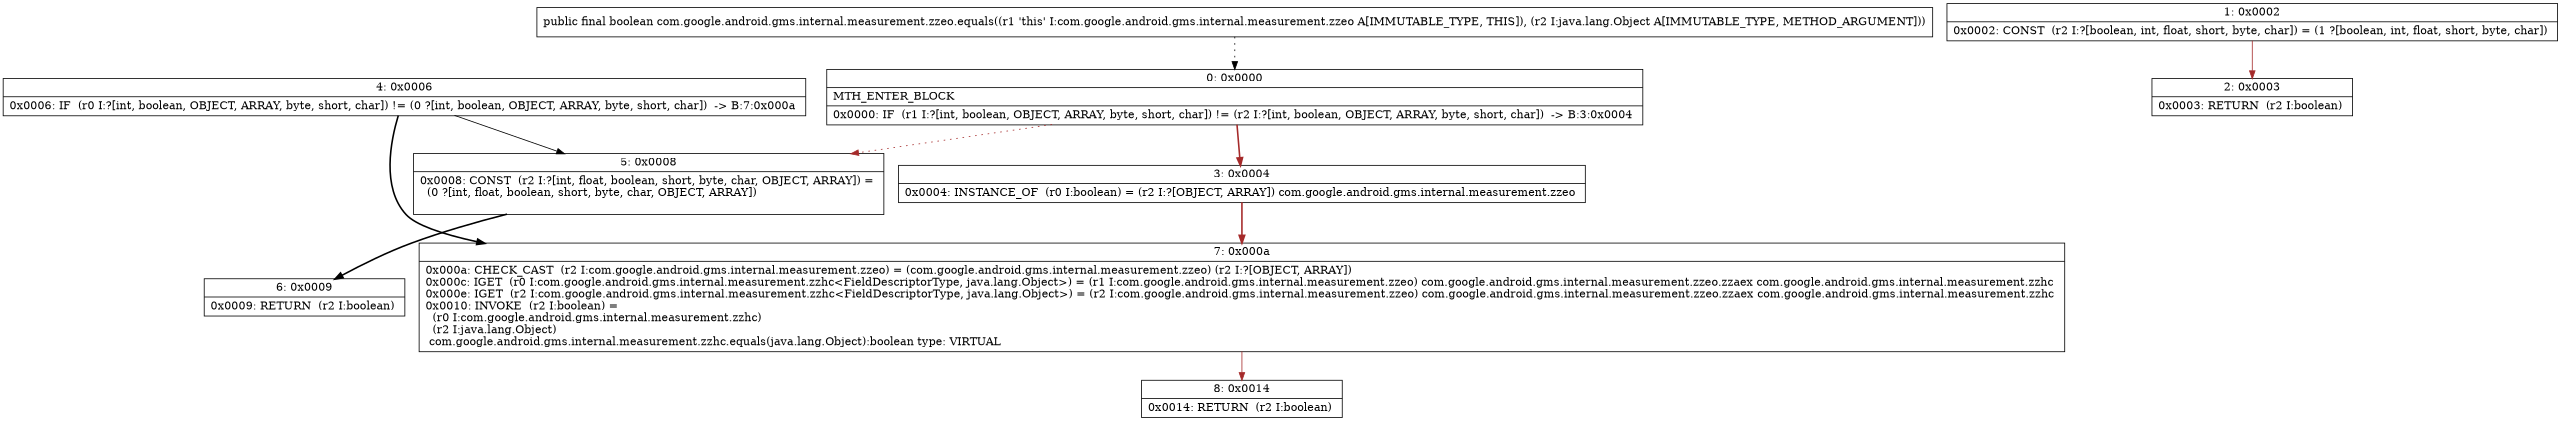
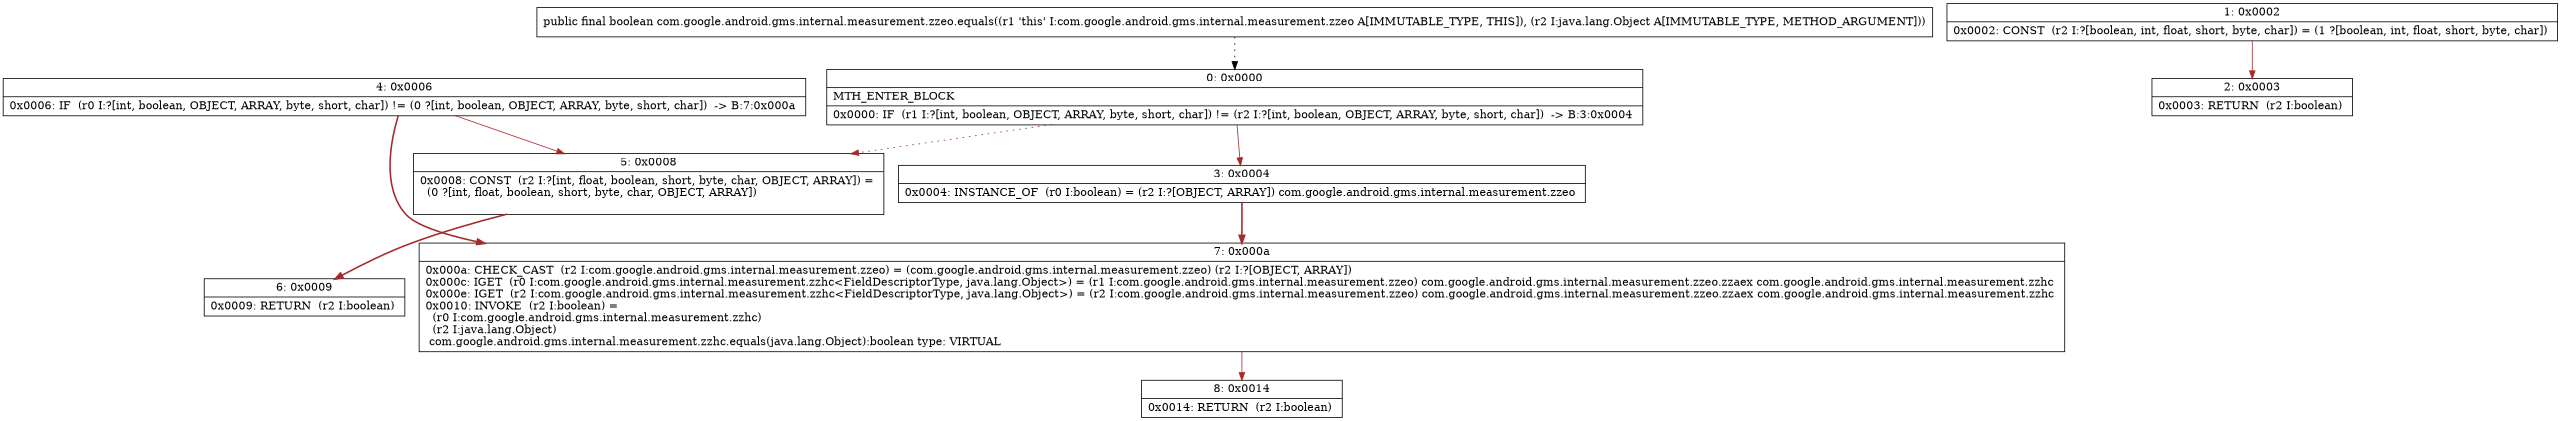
(506, 133) -> (506, 133)
(1238, 141) -> (1238, 141)
(398, 204) -> (398, 204)
(422, 239) -> (422, 239)
